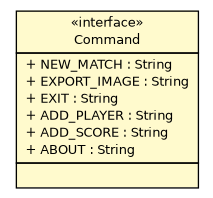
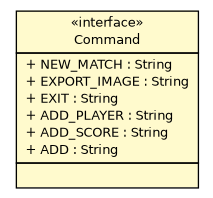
(81, 150) -> (72, 150)
